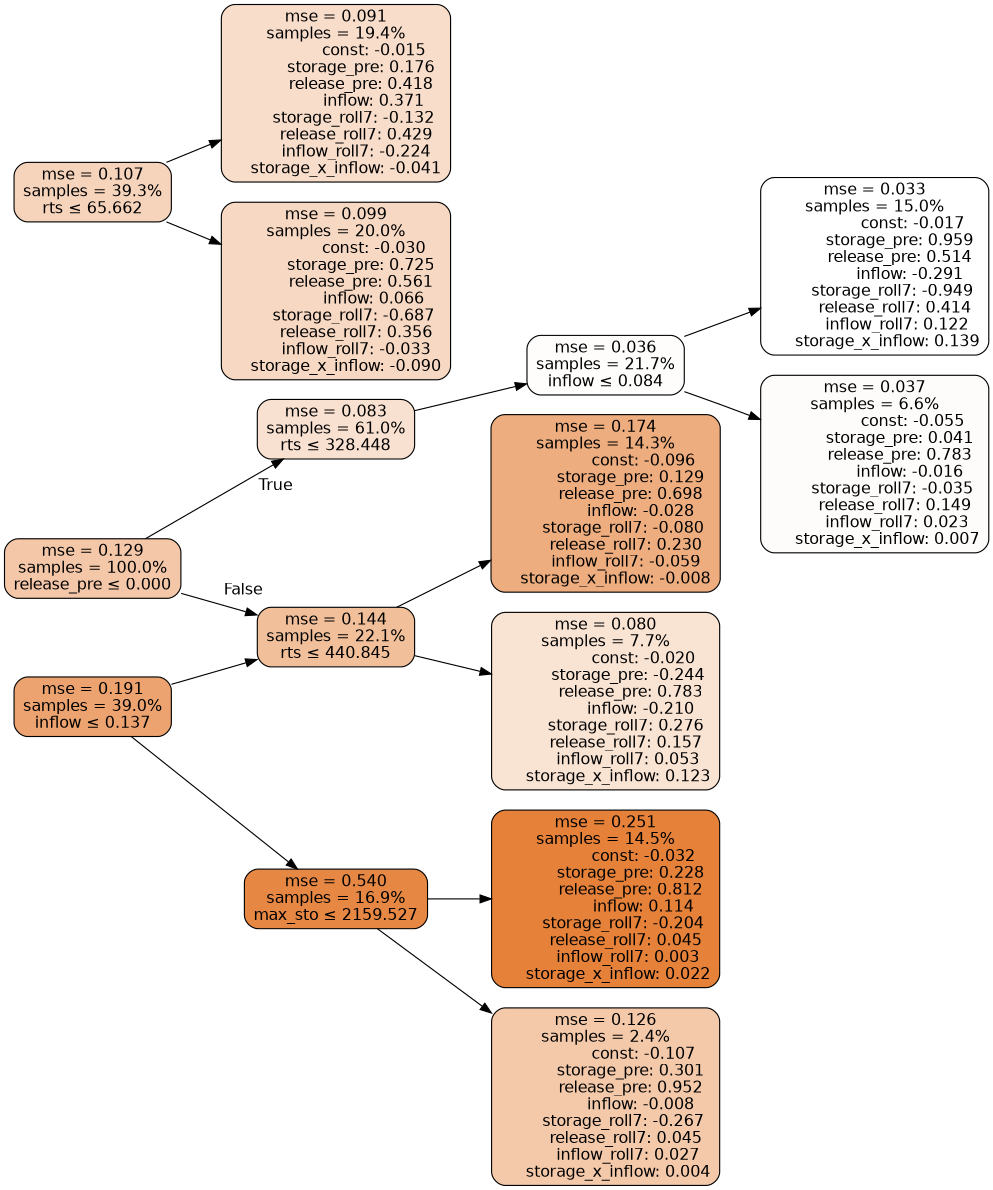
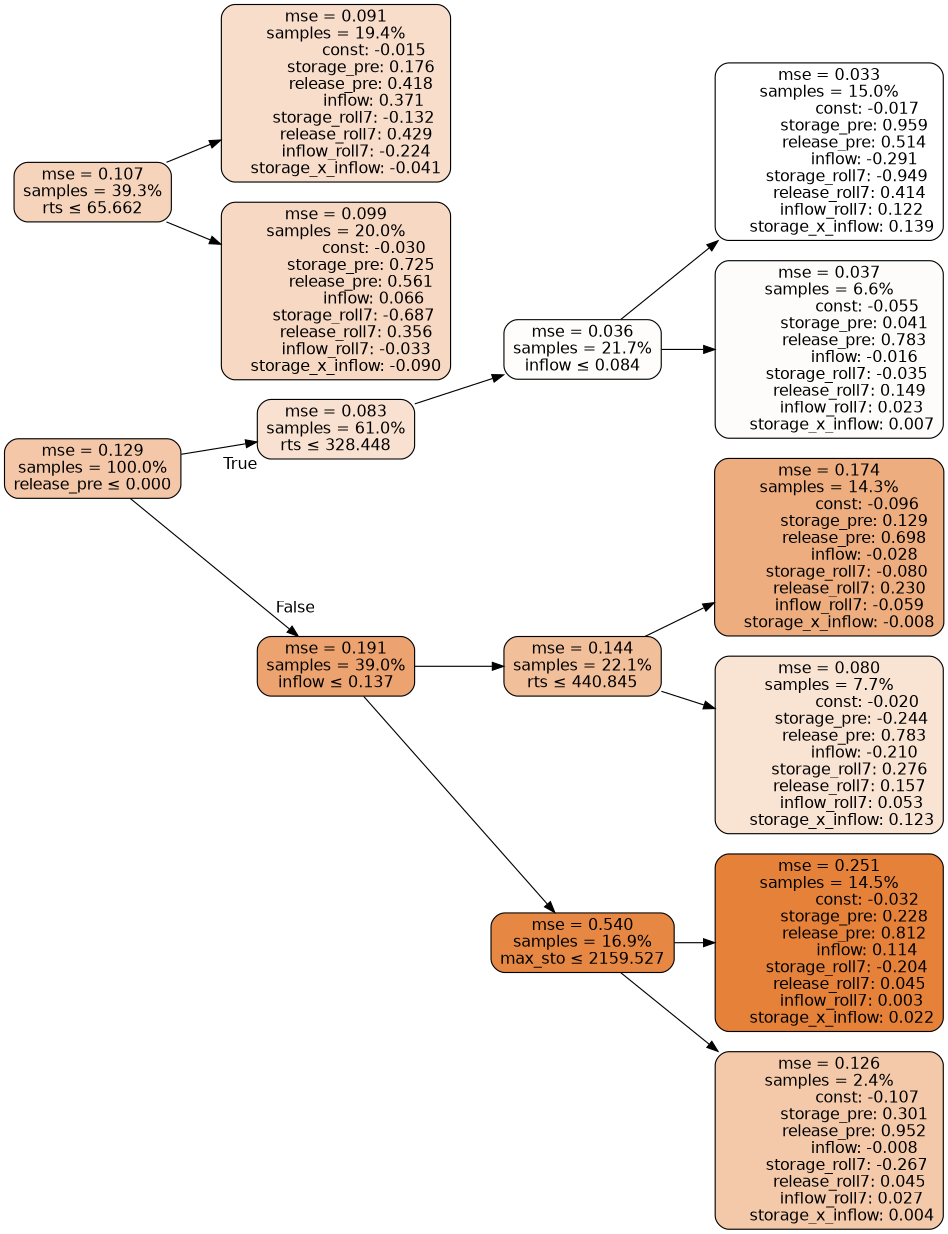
(214, 603) -> (210, 564)
